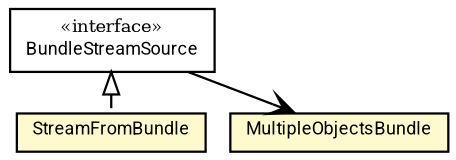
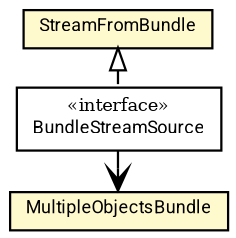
(111, 103) -> (118, 79)
